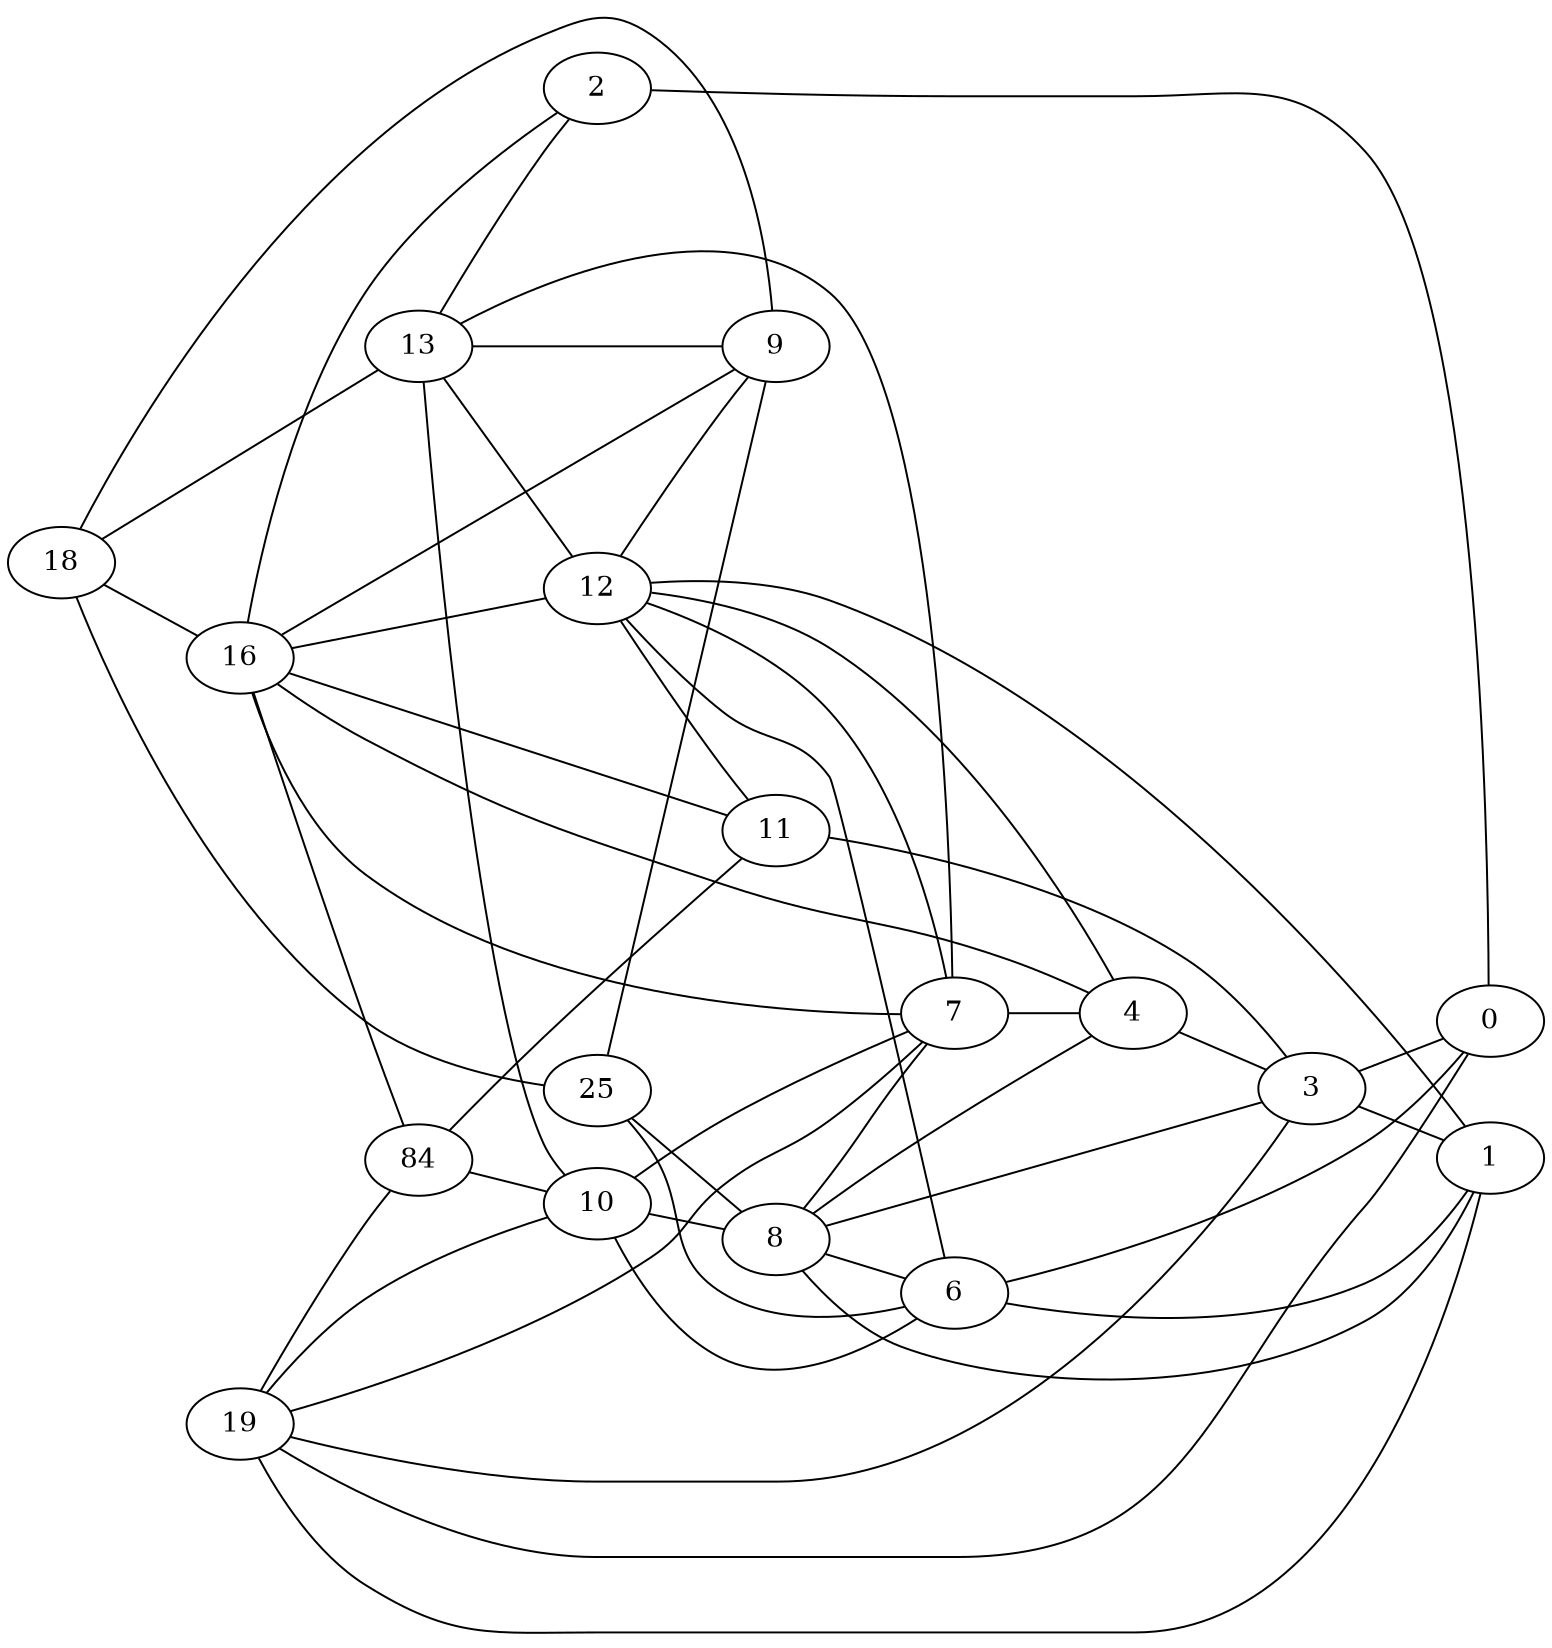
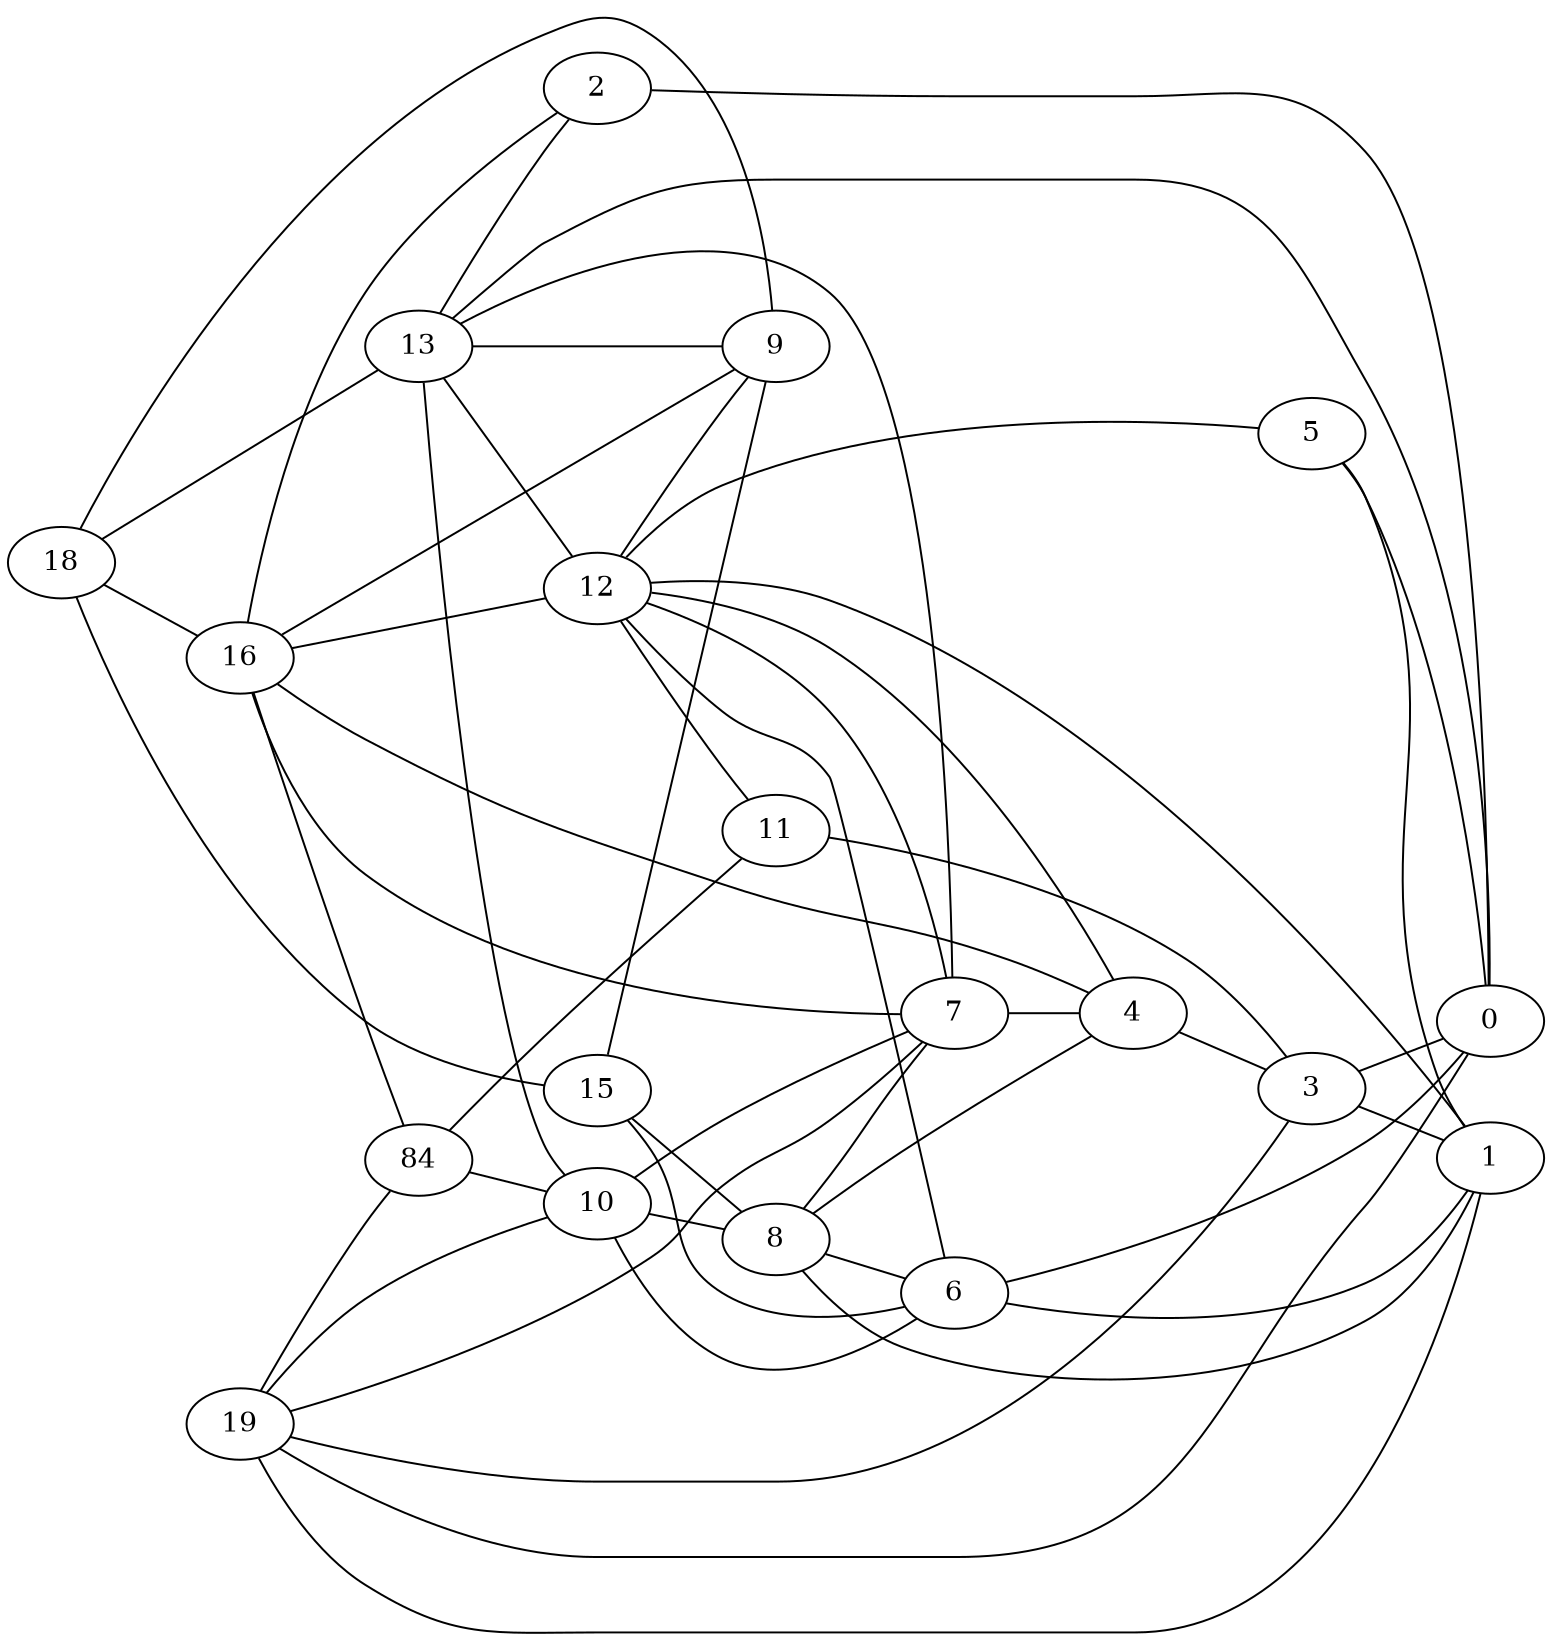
none -> (1244, 209)
none -> (1312, 434)
(508, 744) -> none
(597, 1091) -> (597, 1091)
(1044, 1164) -> none
